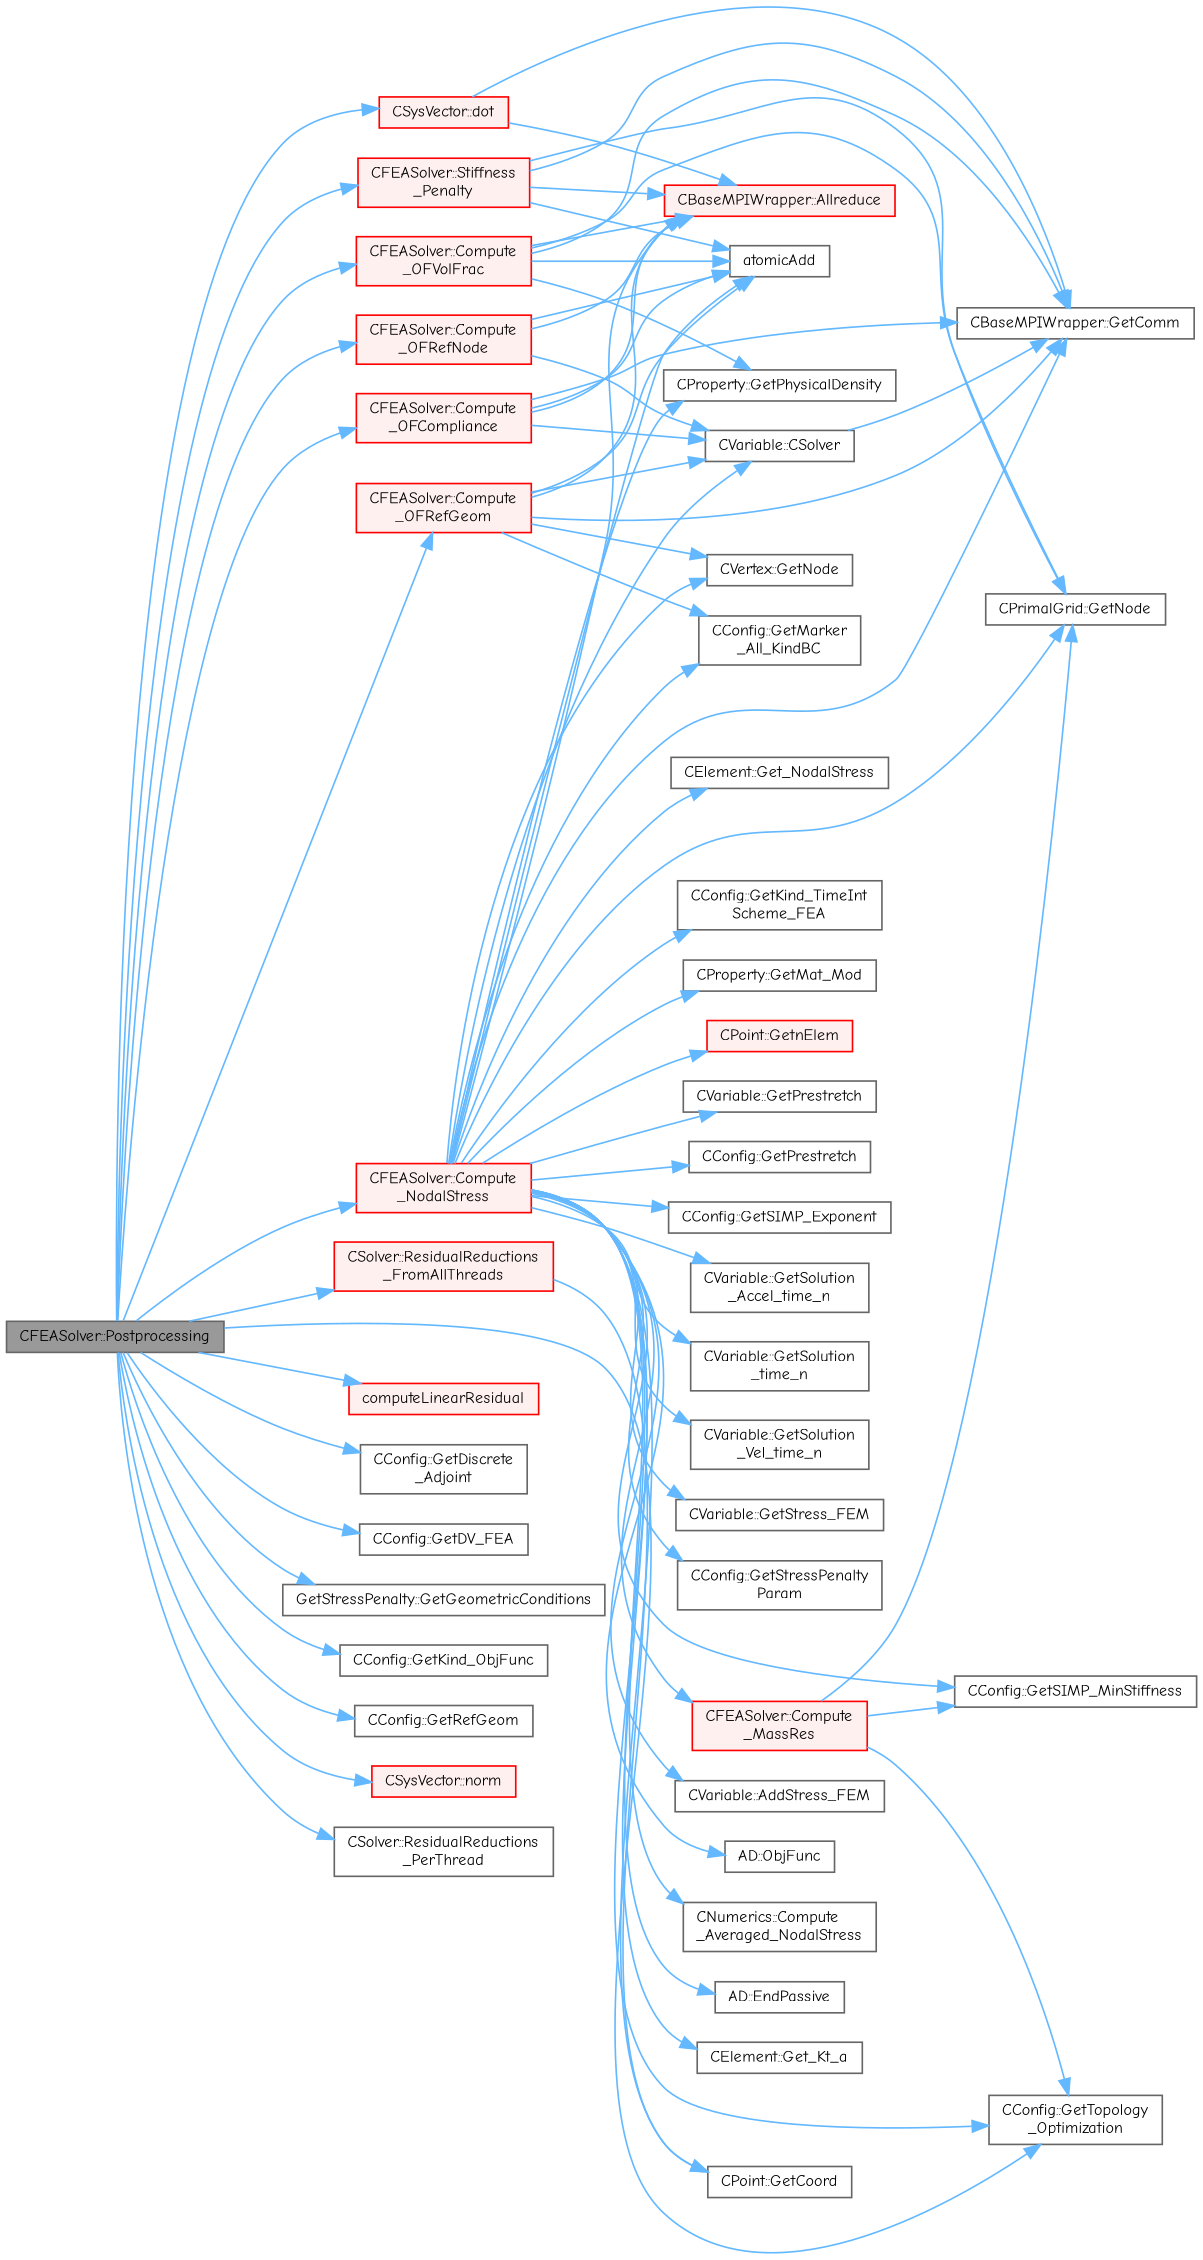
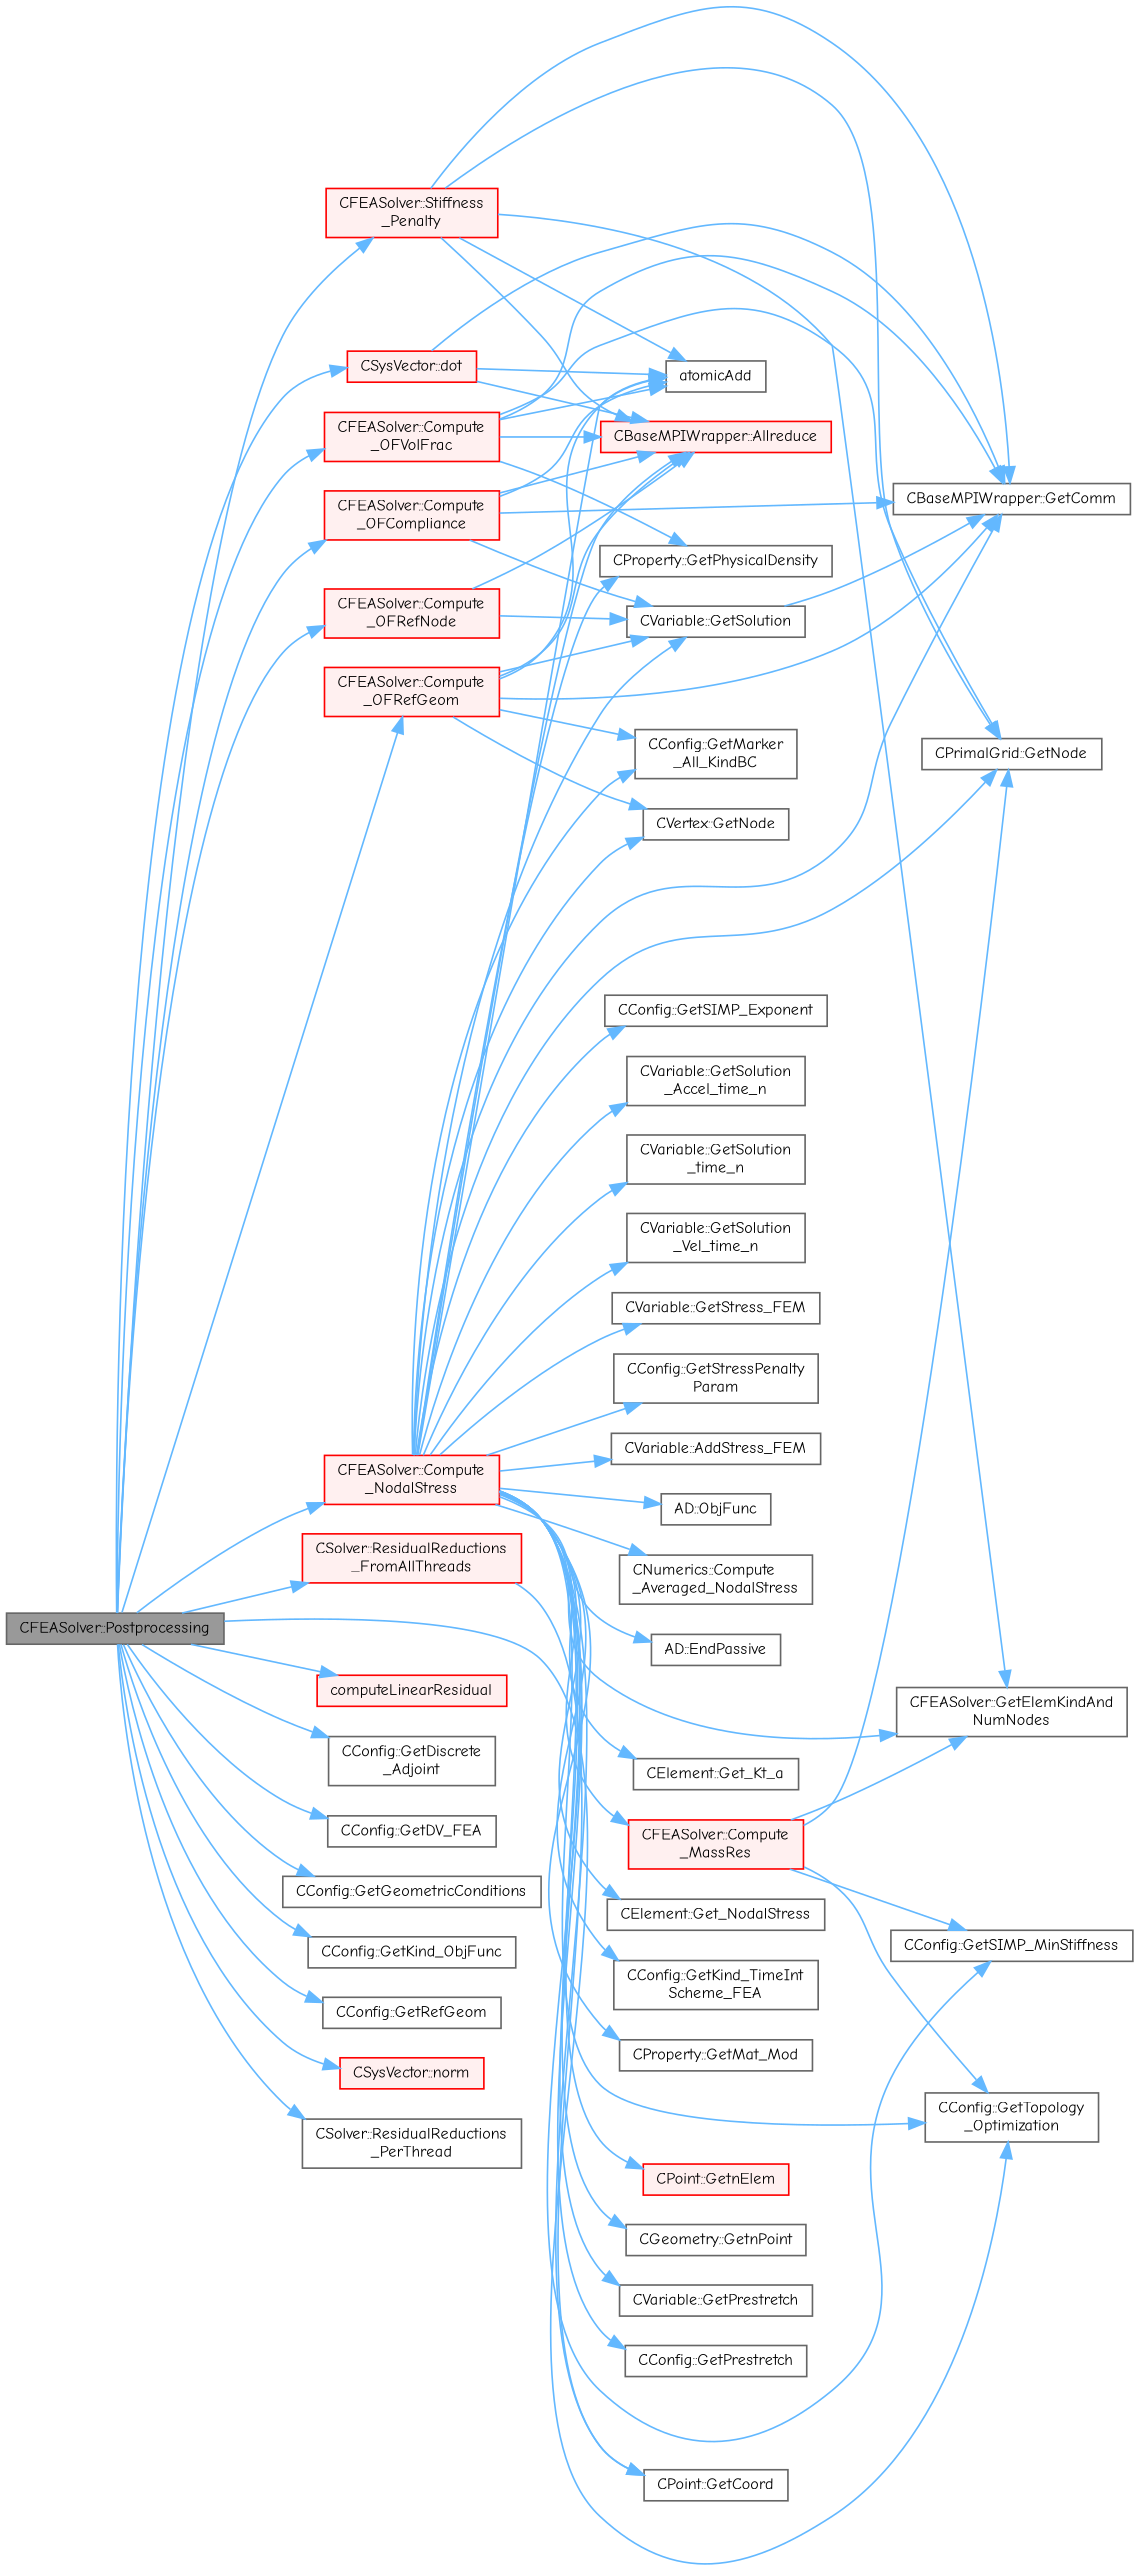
(645, 293) -> (546, 371)
(780, 446) -> (716, 622)
(444, 1600) -> (412, 1892)
none -> (1012, 1712)
none -> (716, 2240)
